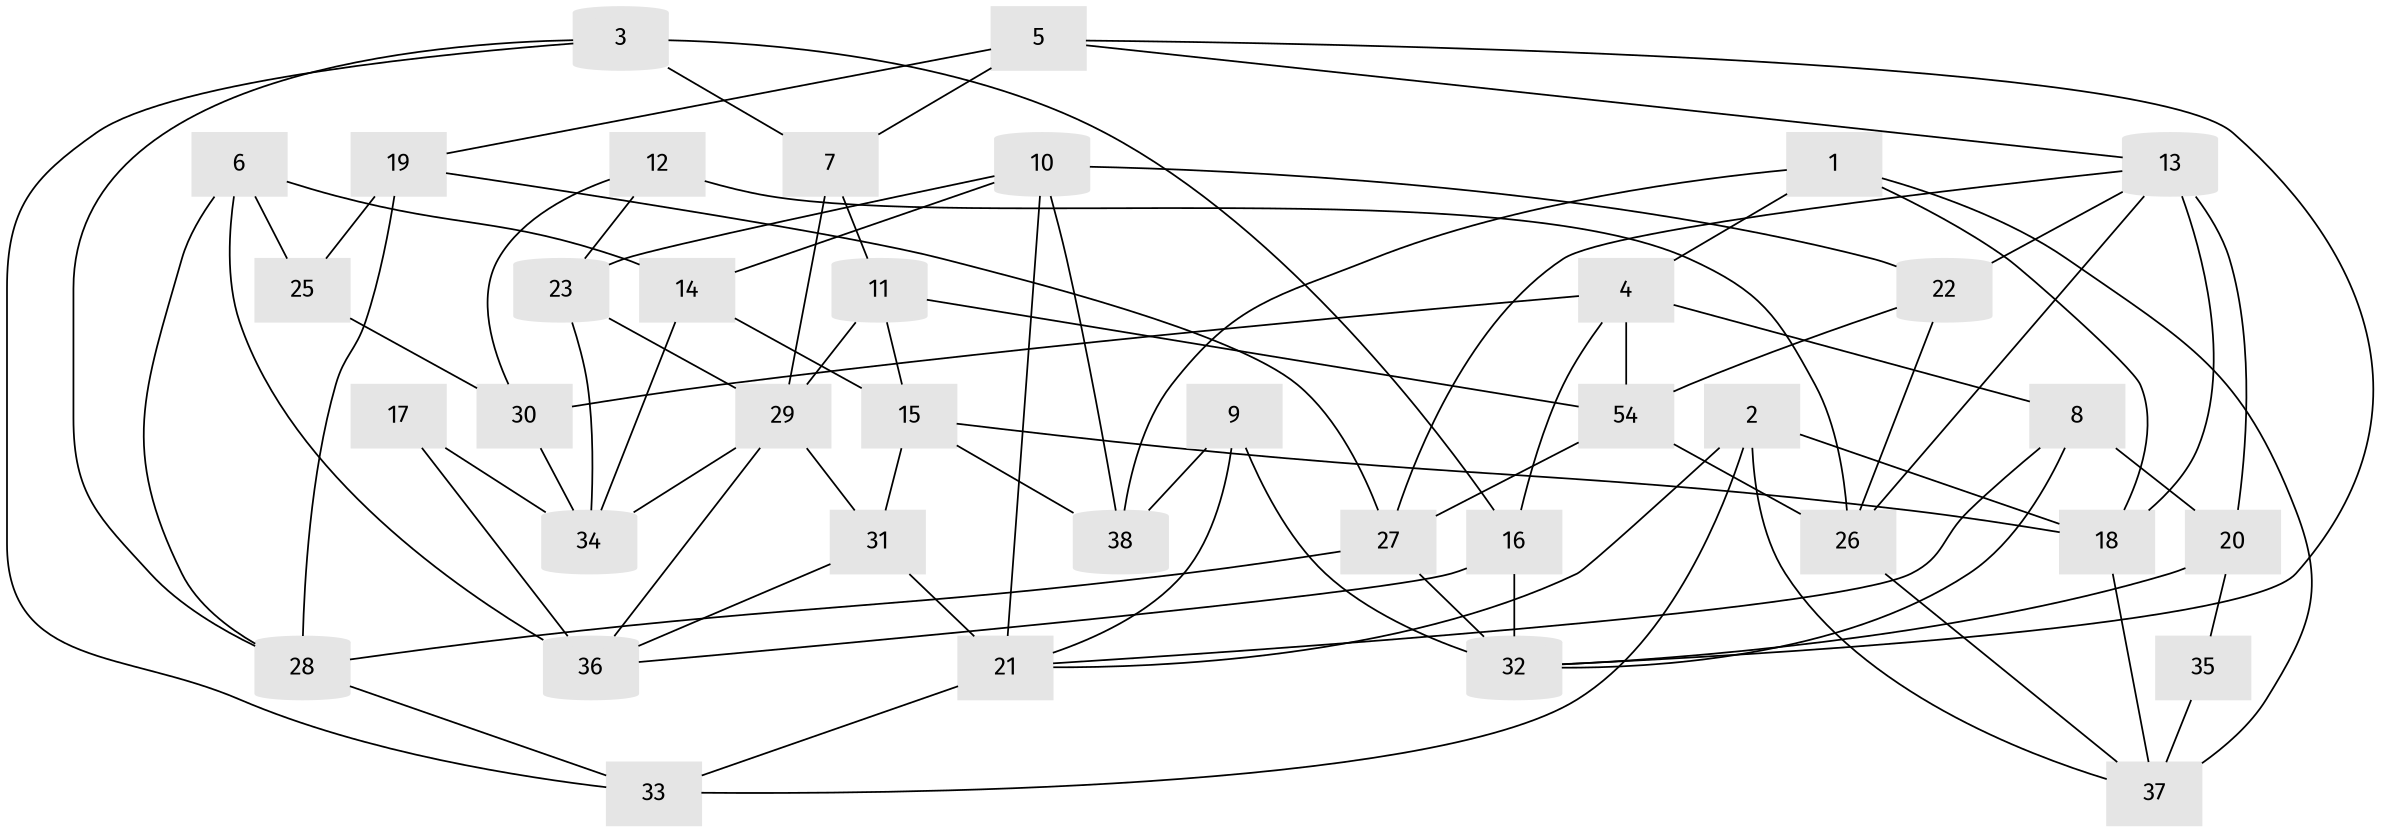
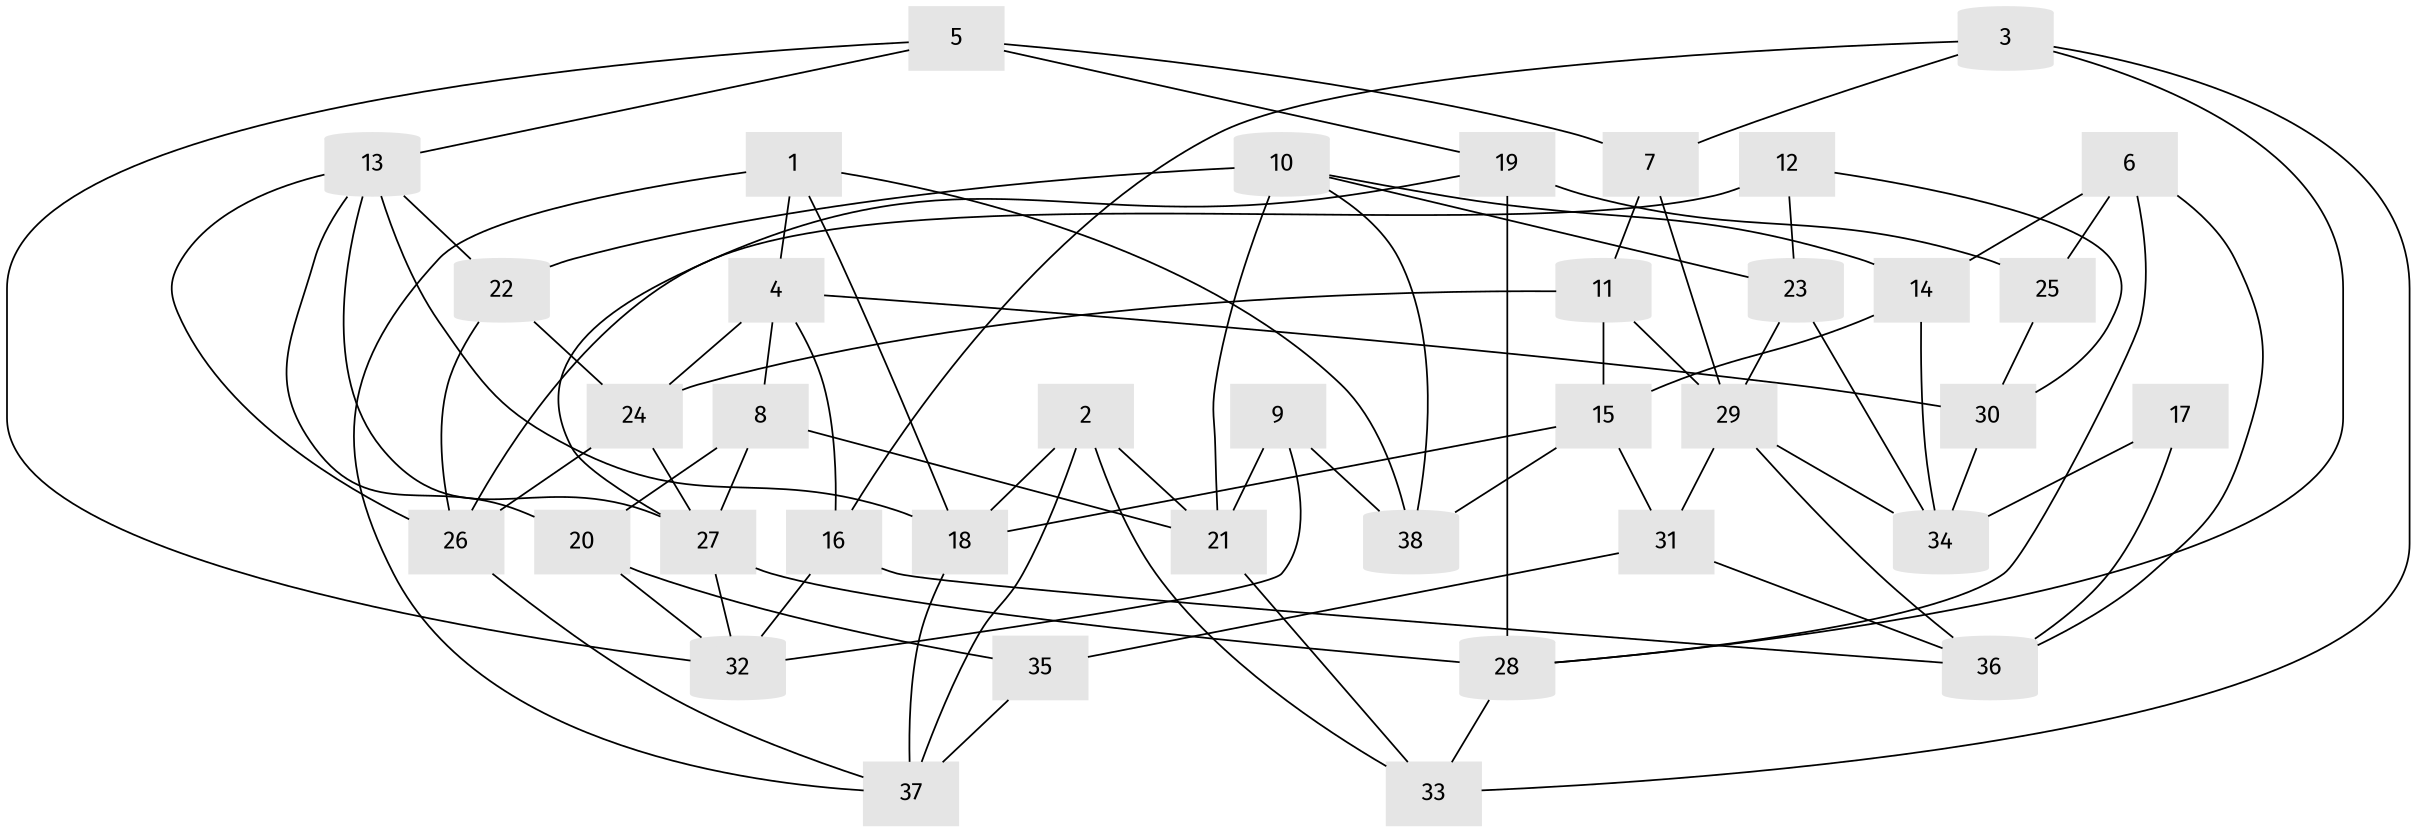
(1626, 416) -> (635, 416)
(947, 610) -> (1353, 605)
(1864, 624) -> (736, 476)
